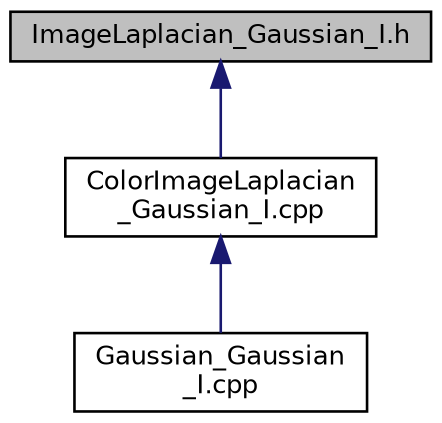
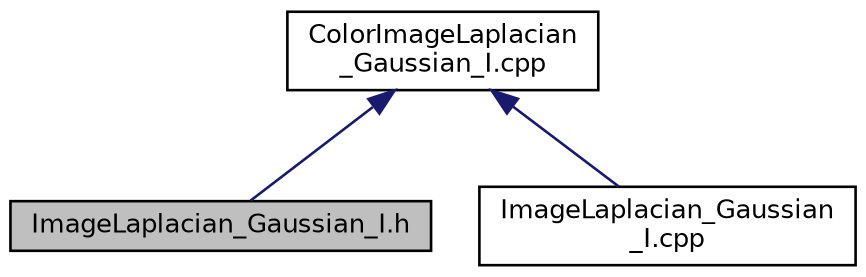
(221, 123) -> (312, 154)
(221, 372) -> (667, 226)
